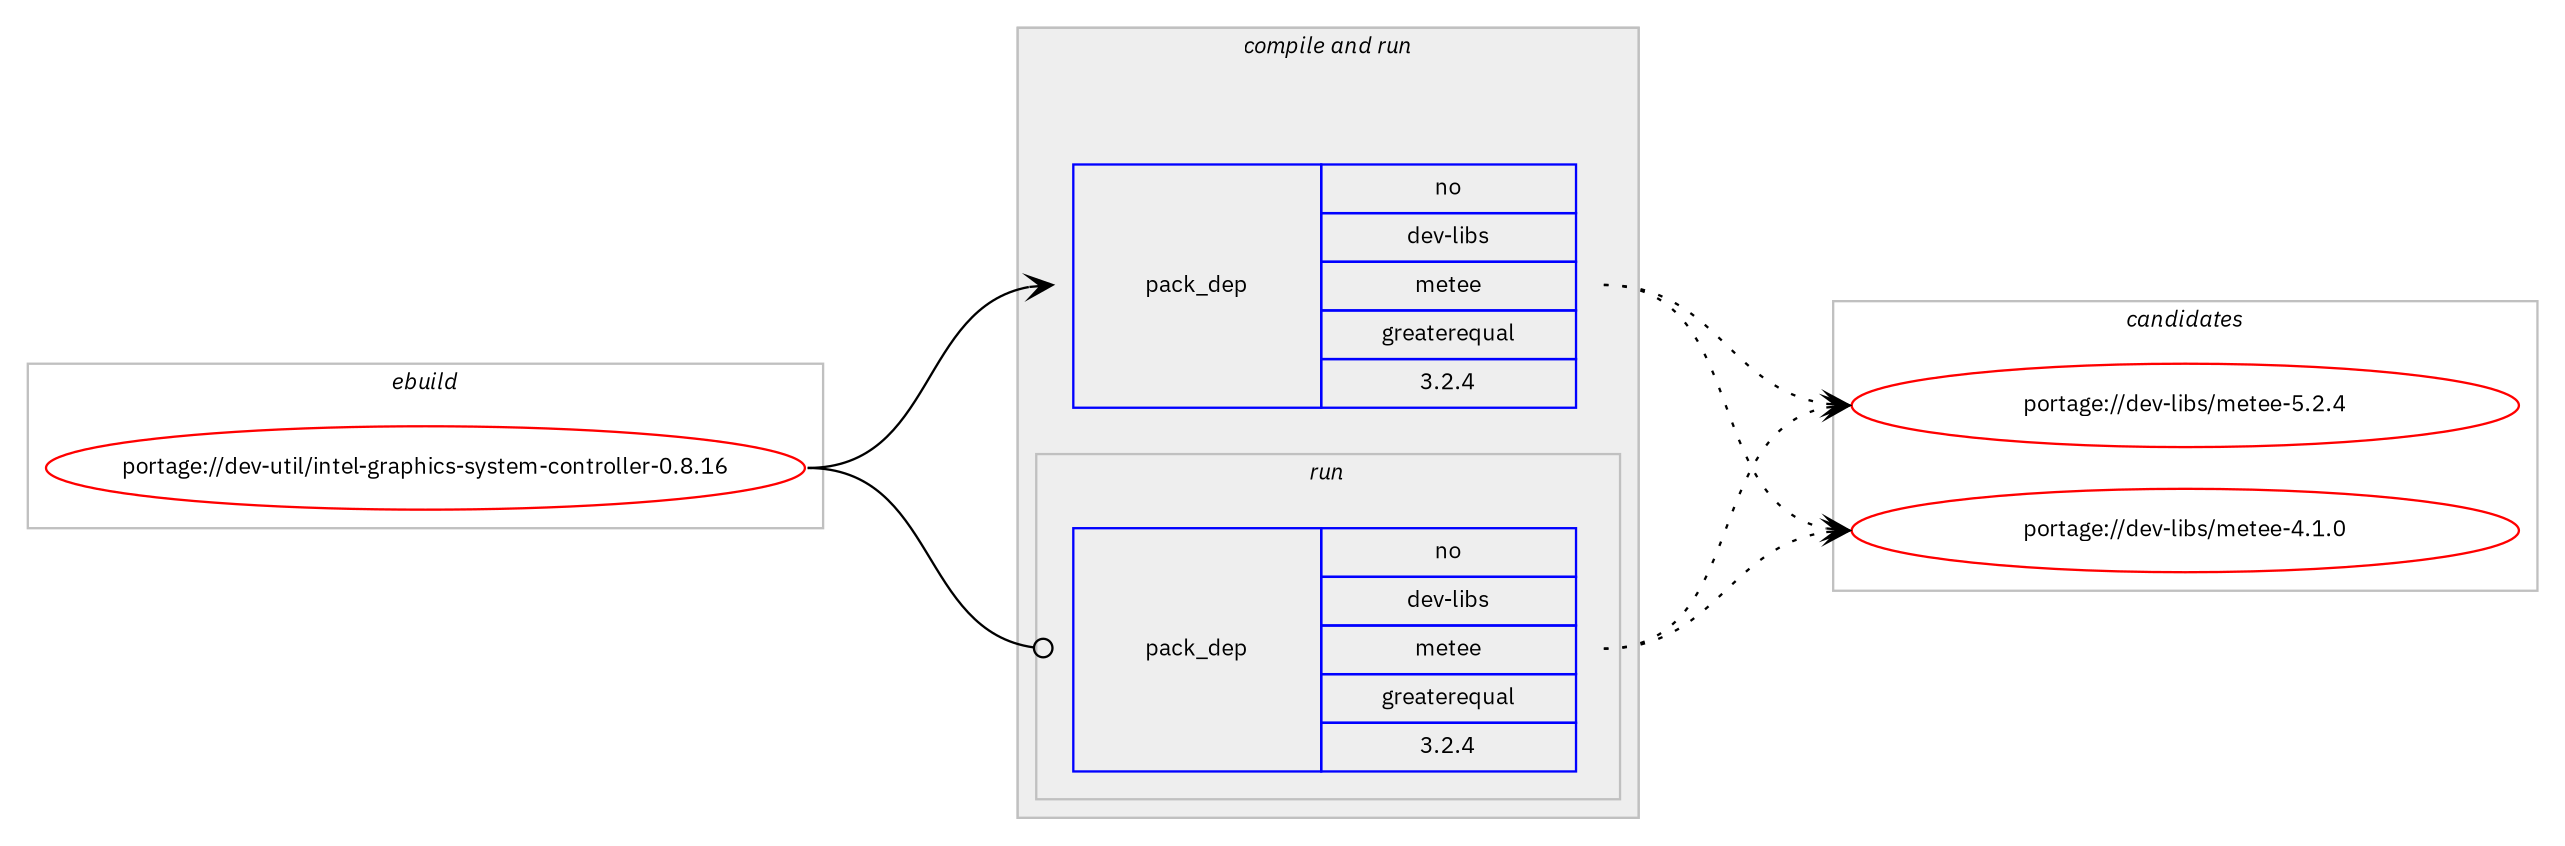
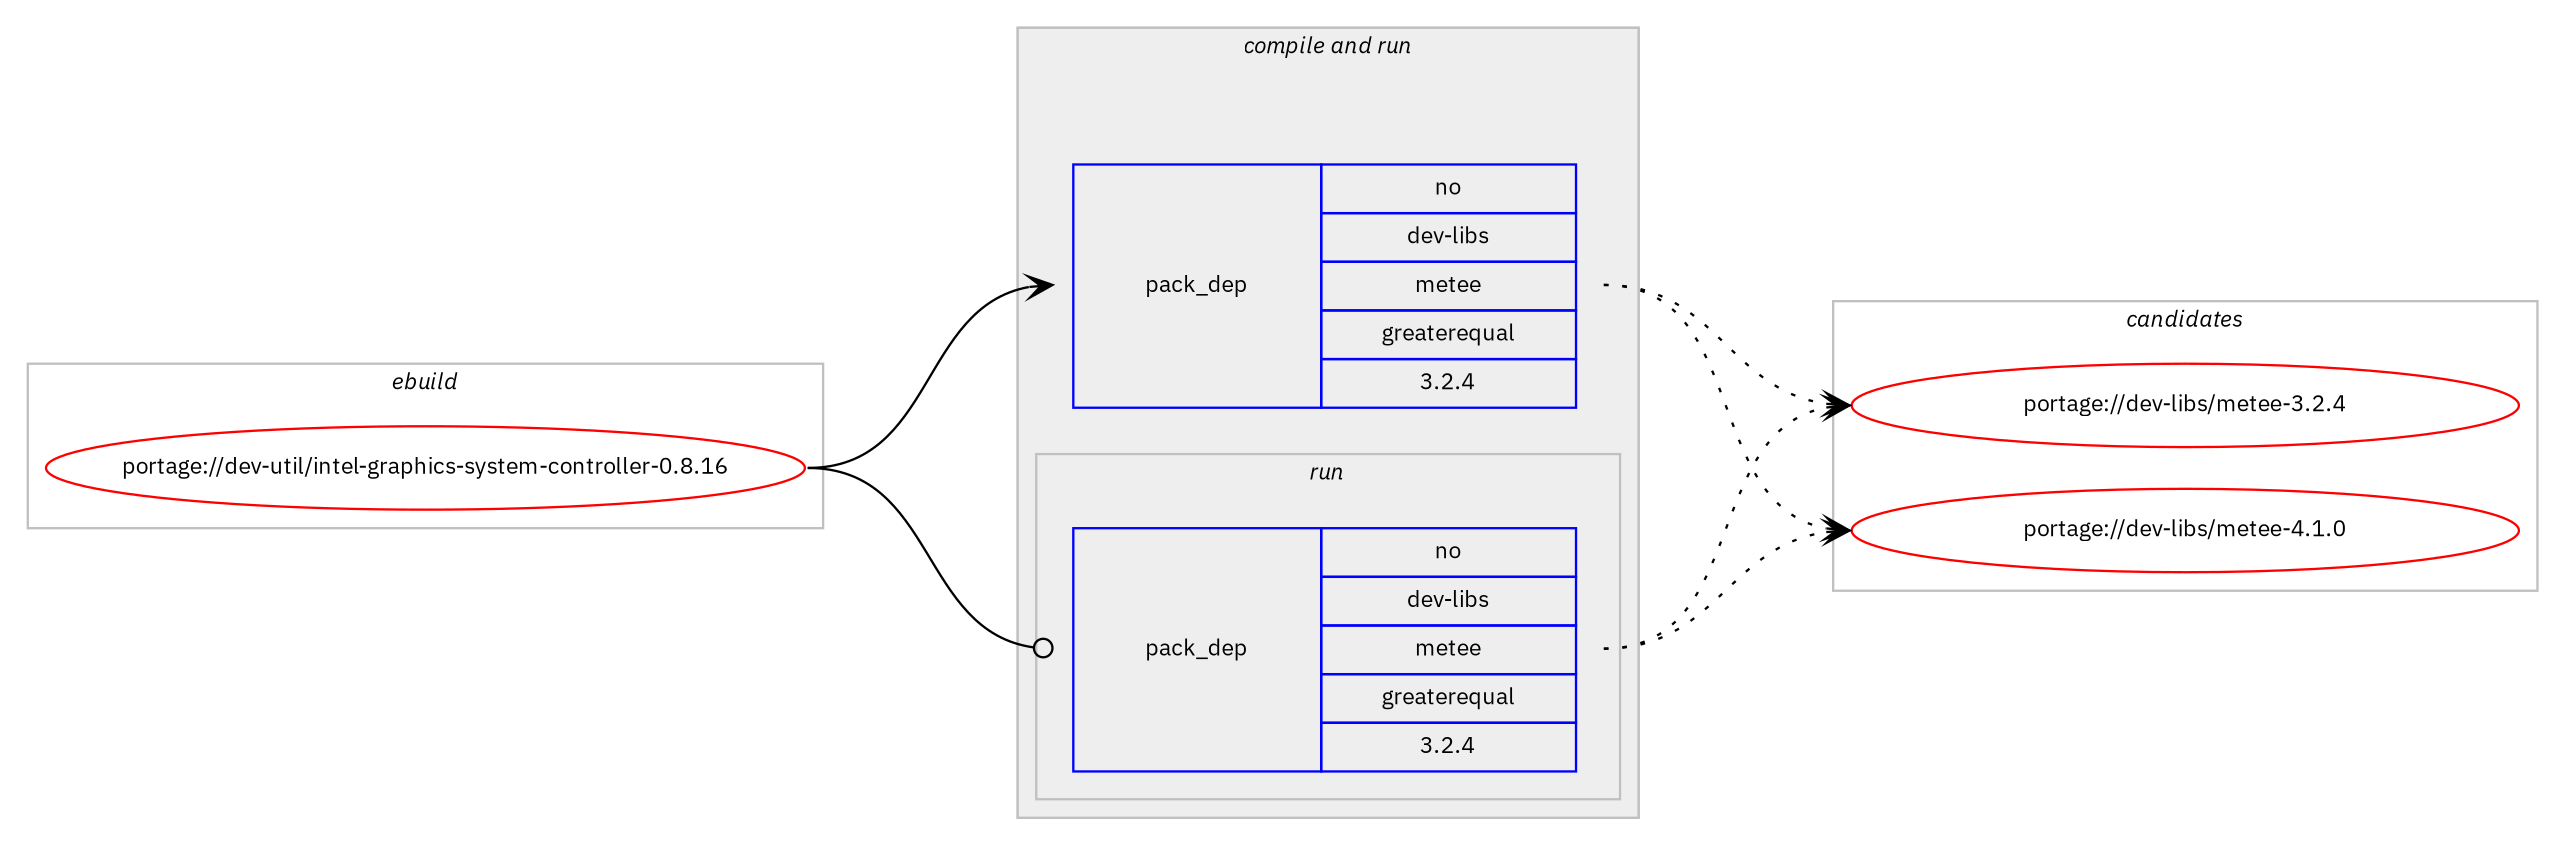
(2185, 405) -> (2185, 405)
